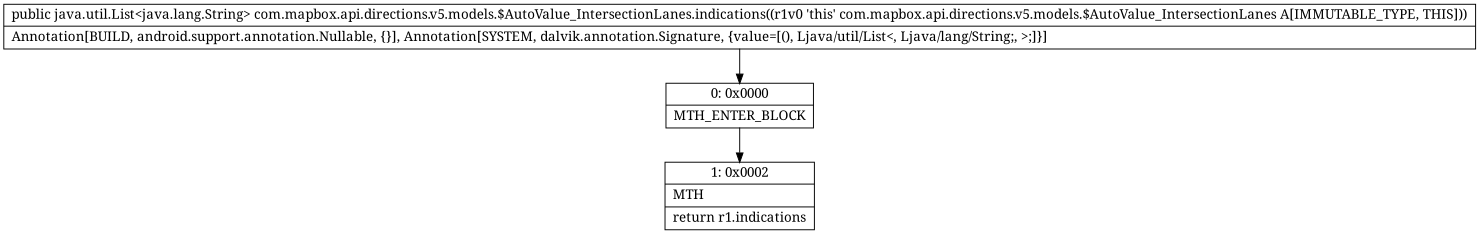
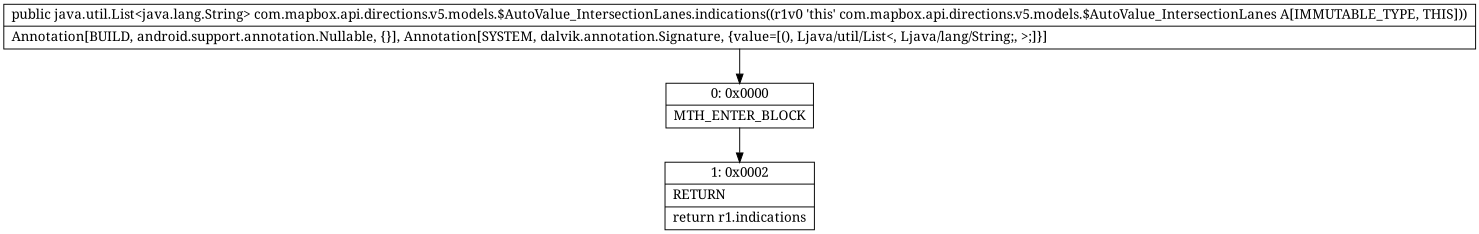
(689, 195) -> (699, 195)
